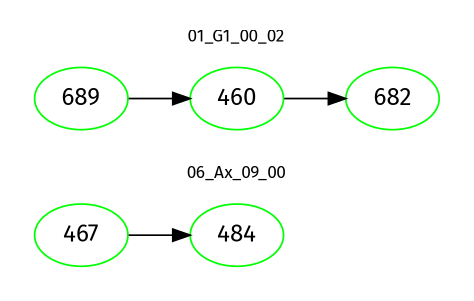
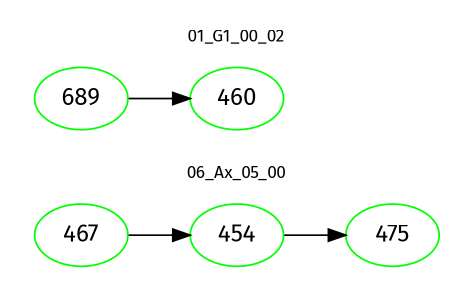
(393, 99) -> none
(237, 174) -> (237, 174)
(237, 235) -> (237, 235)
none -> (393, 235)
